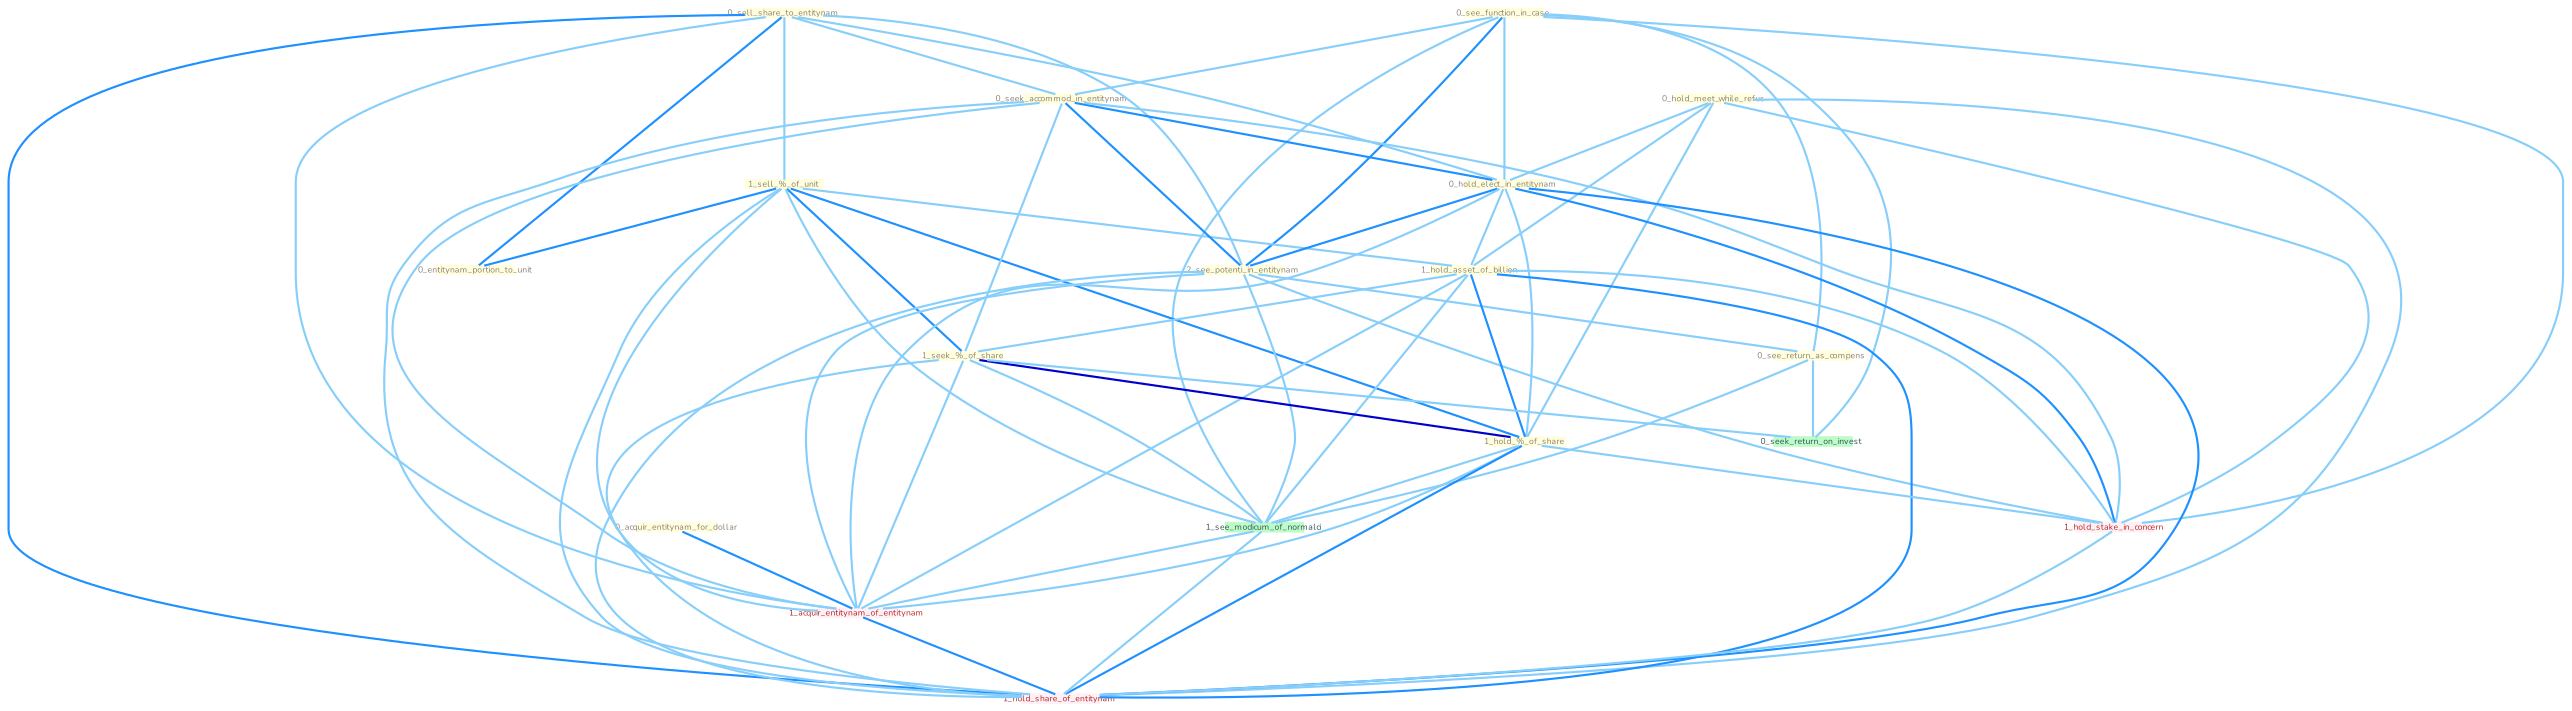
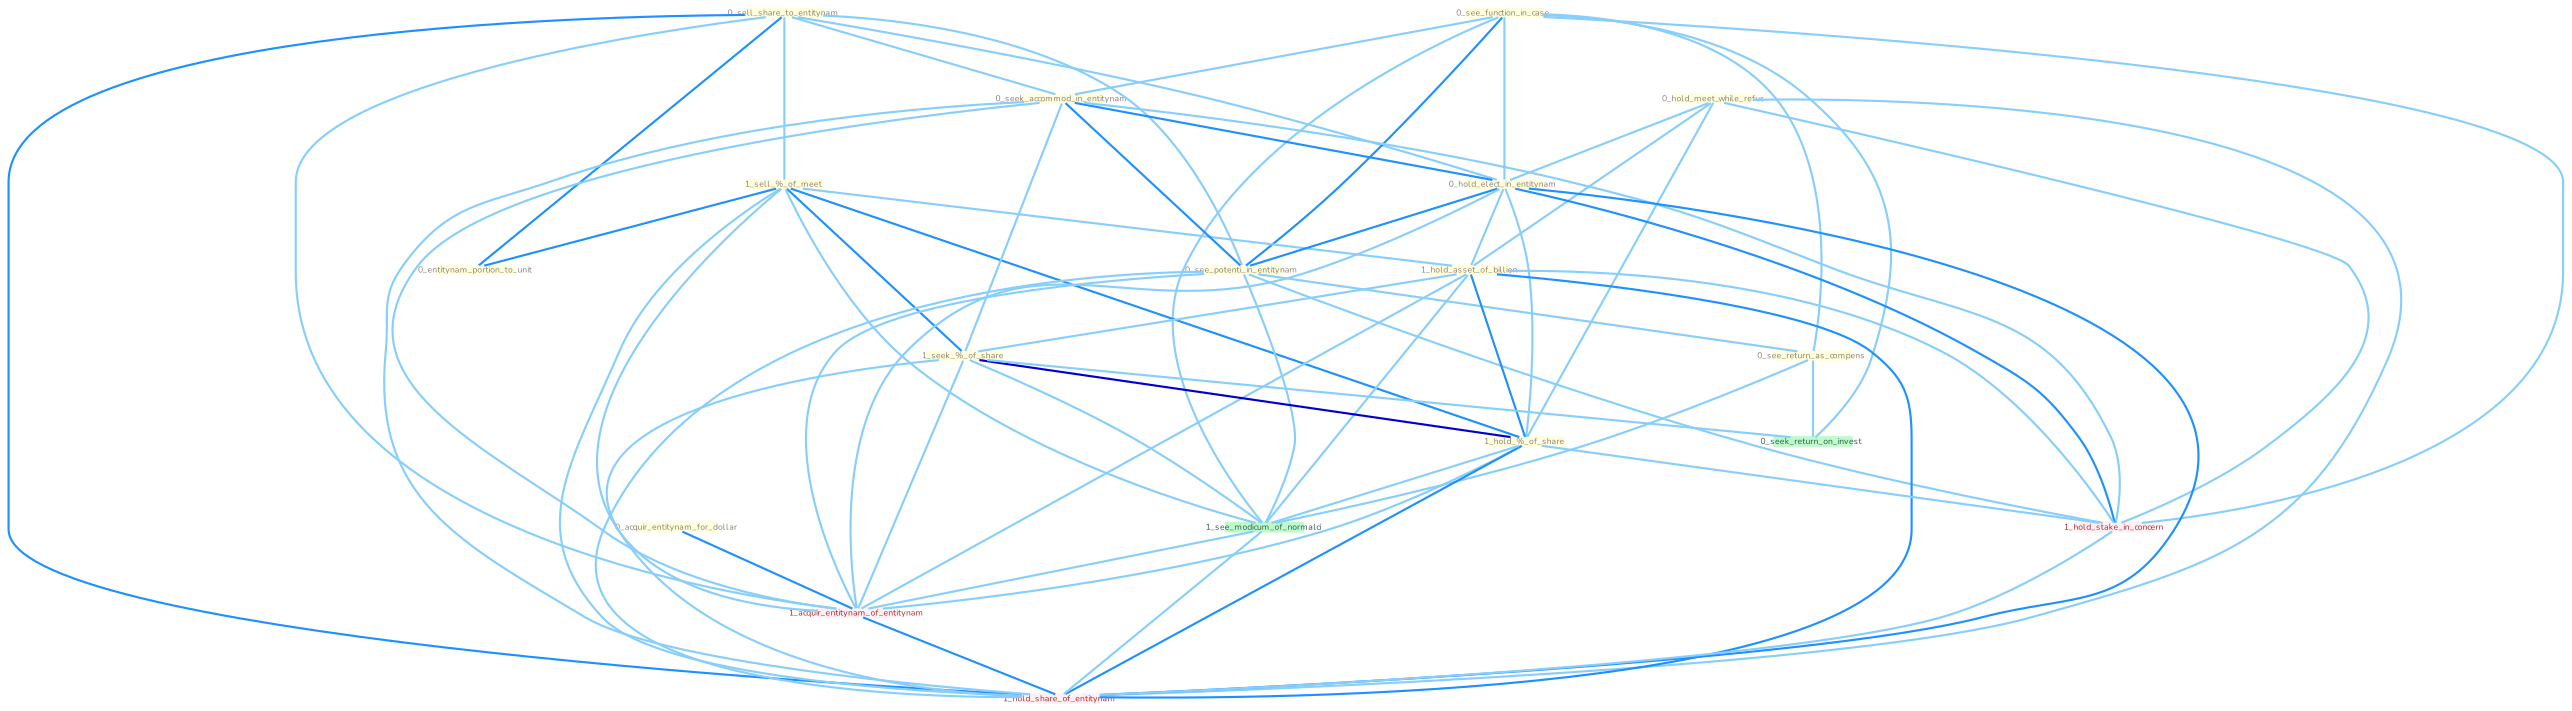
(784, 184) -> (784, 184)
(1243, 270) -> (1243, 270)
